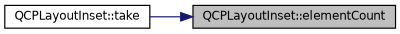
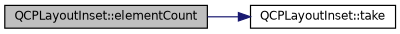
(165, 17) -> (223, 17)
